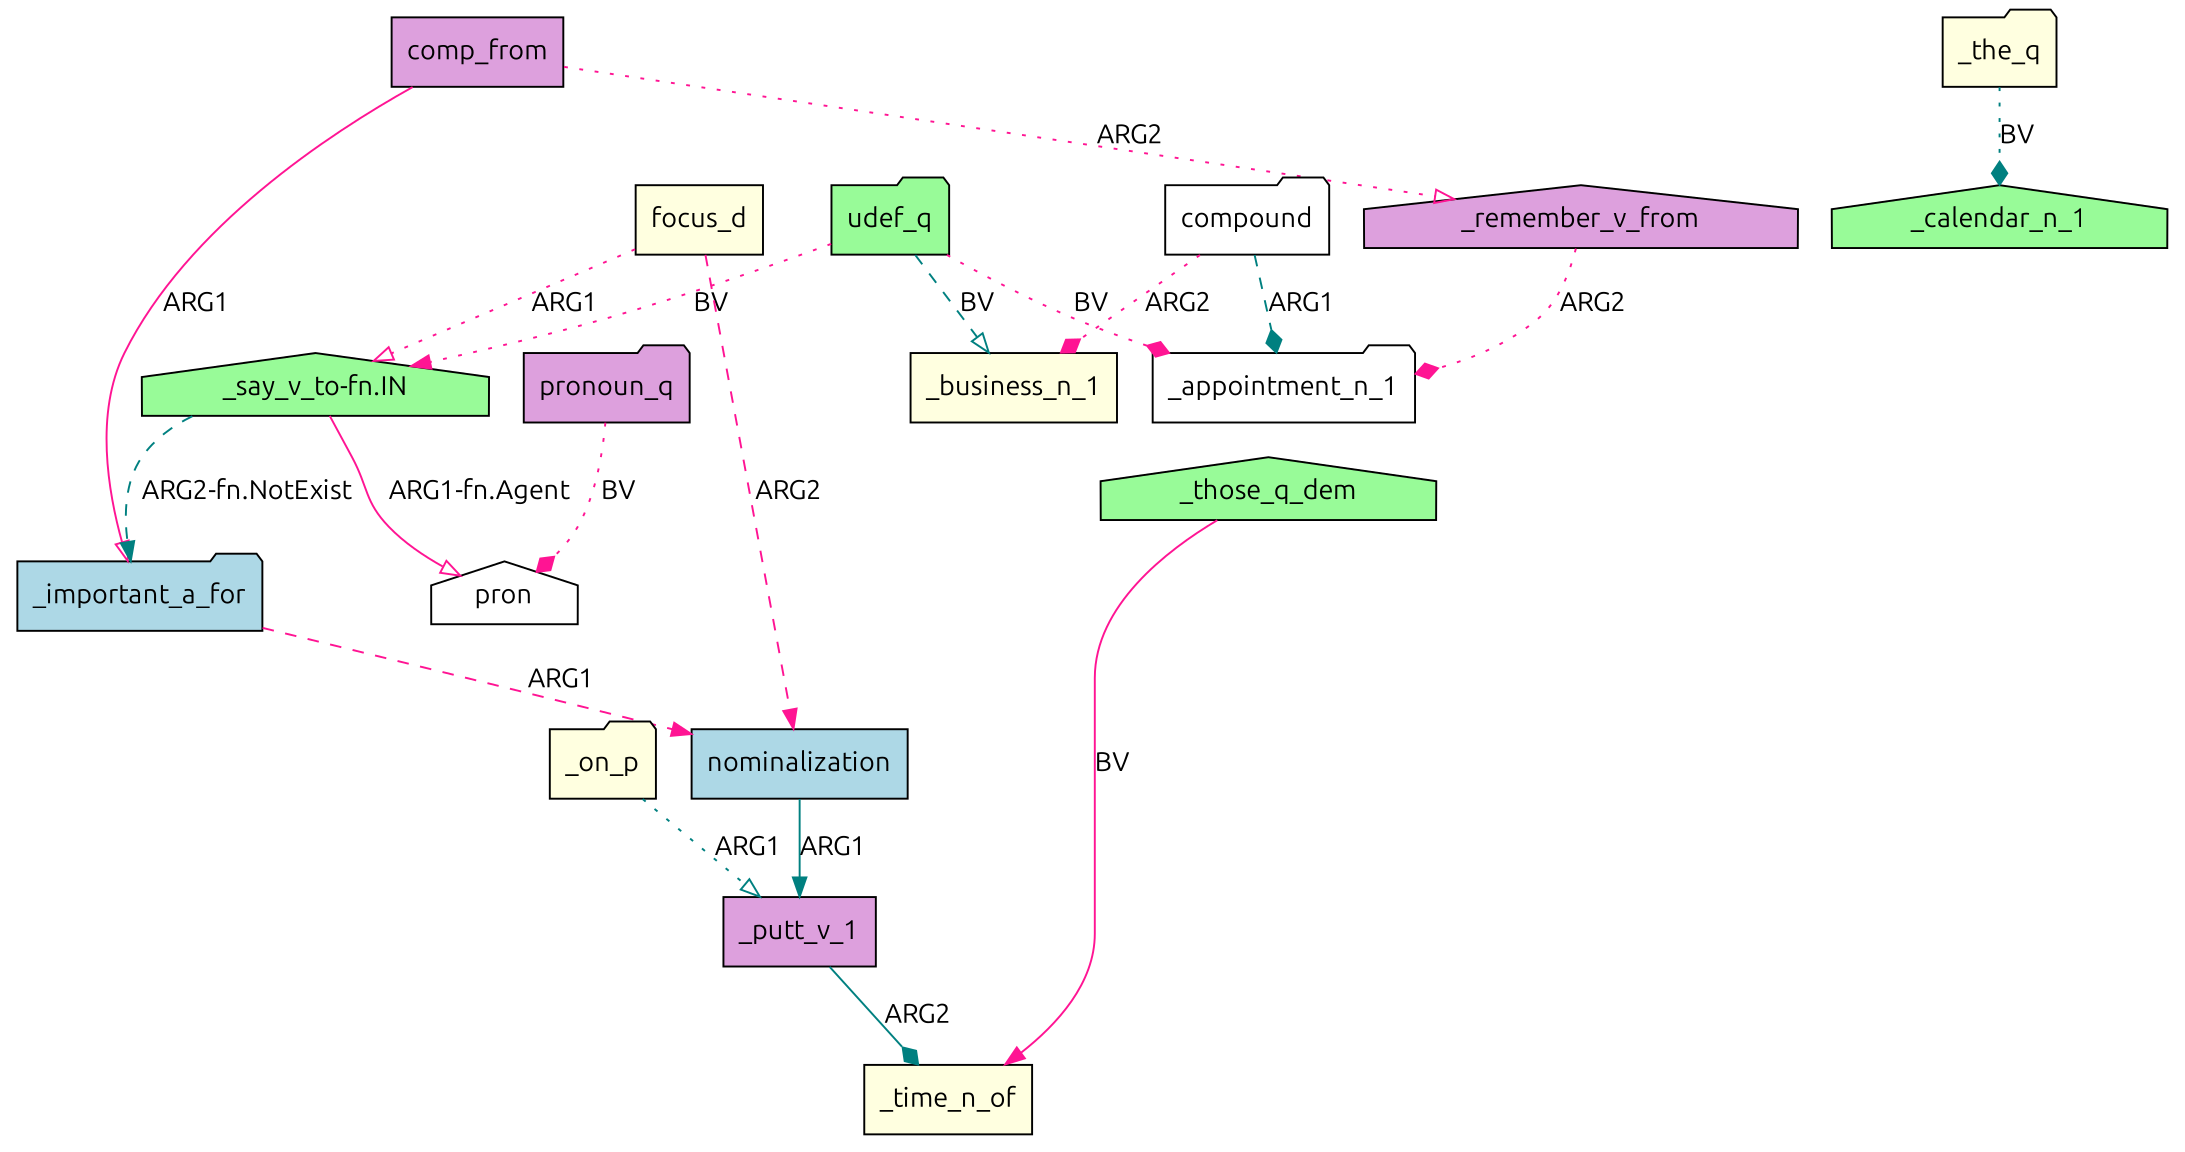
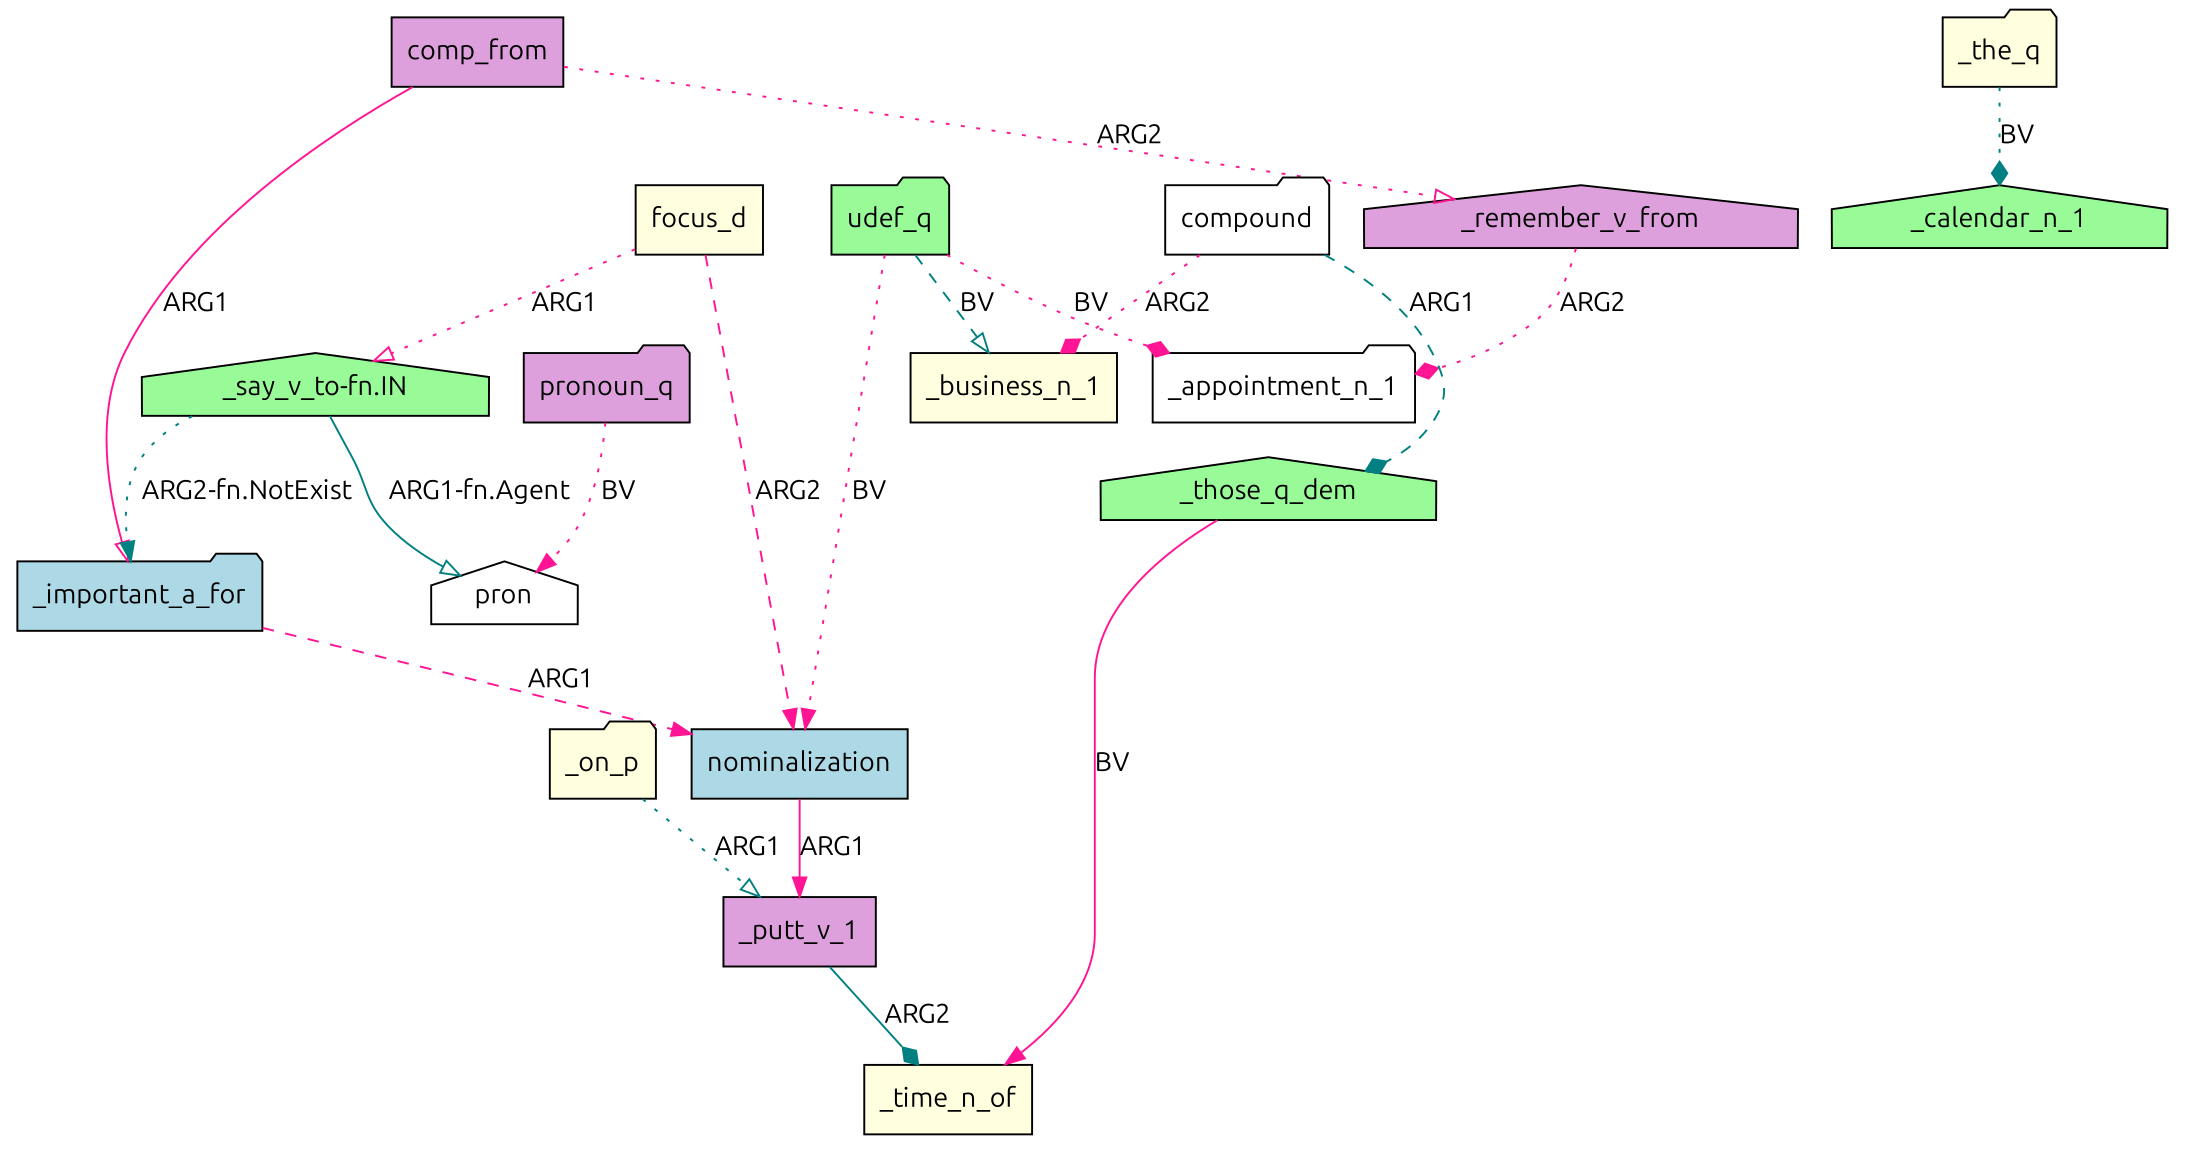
(1263, 292) -> (1429, 347)
(633, 311) -> (847, 482)
(136, 466) -> (136, 466)
(591, 496) -> (591, 496)
(372, 503) -> (372, 503)
(800, 838) -> (800, 838)
